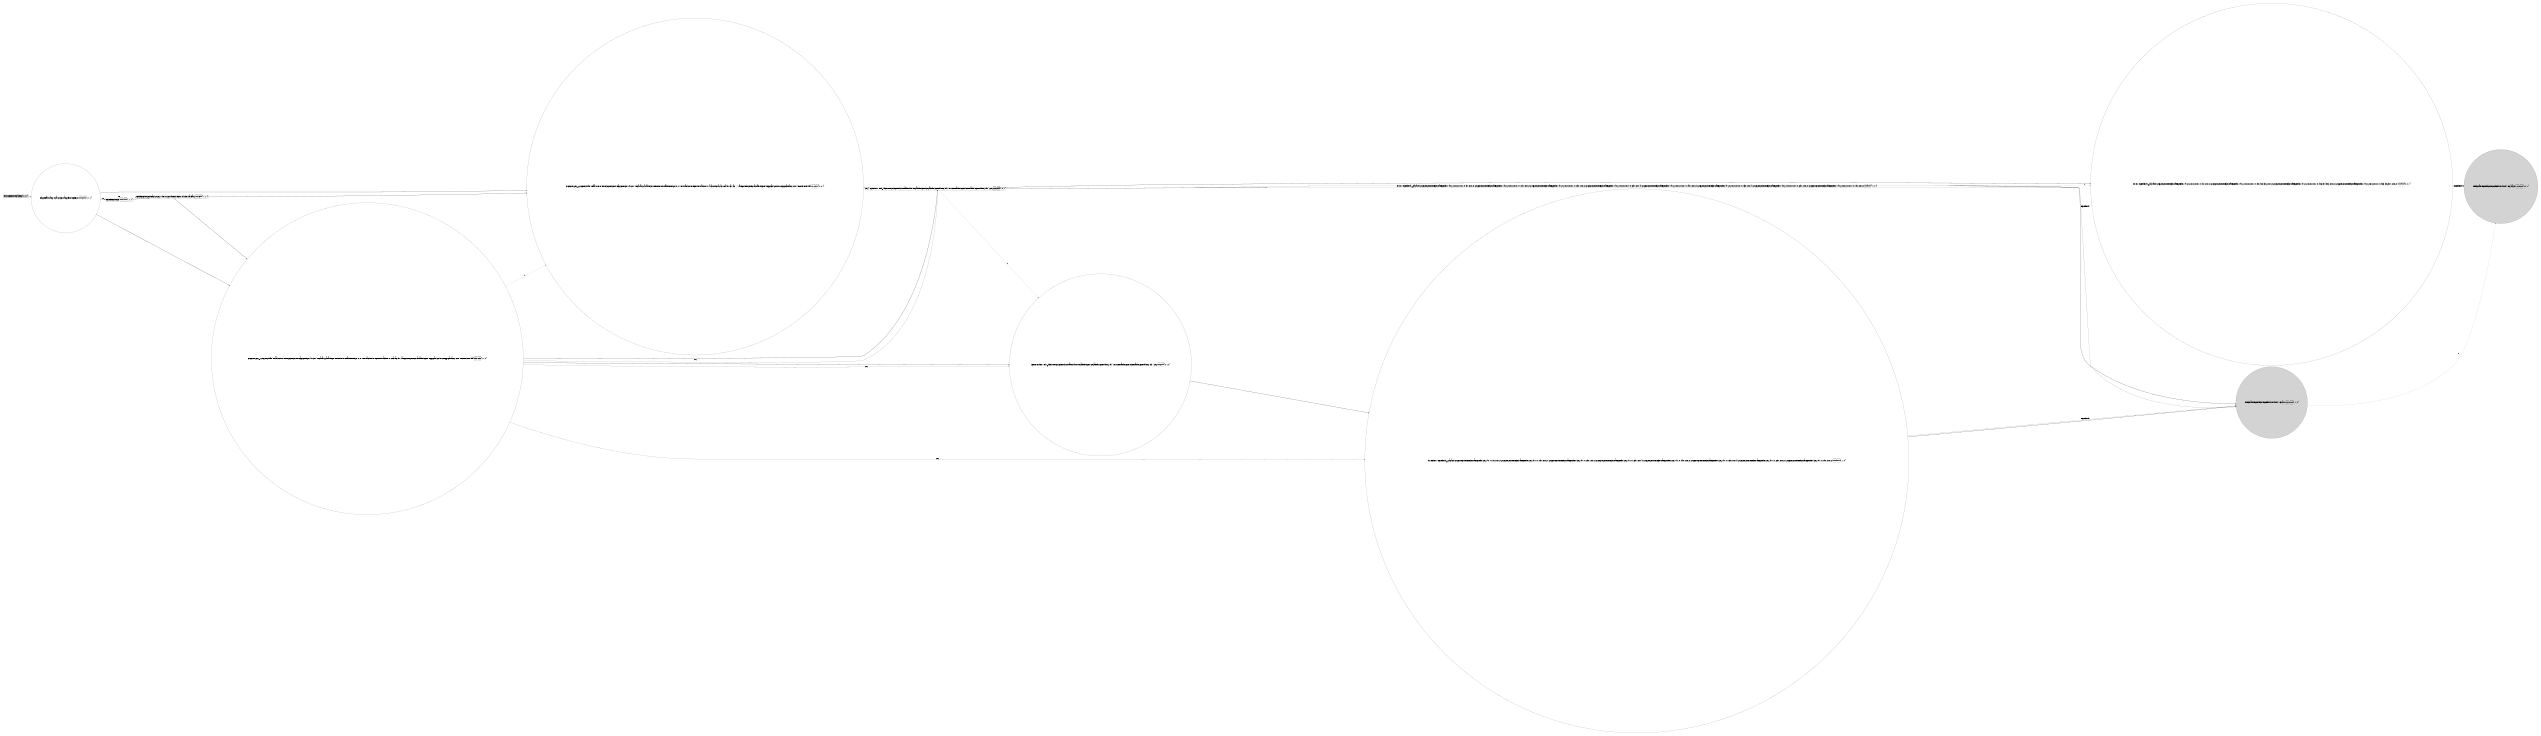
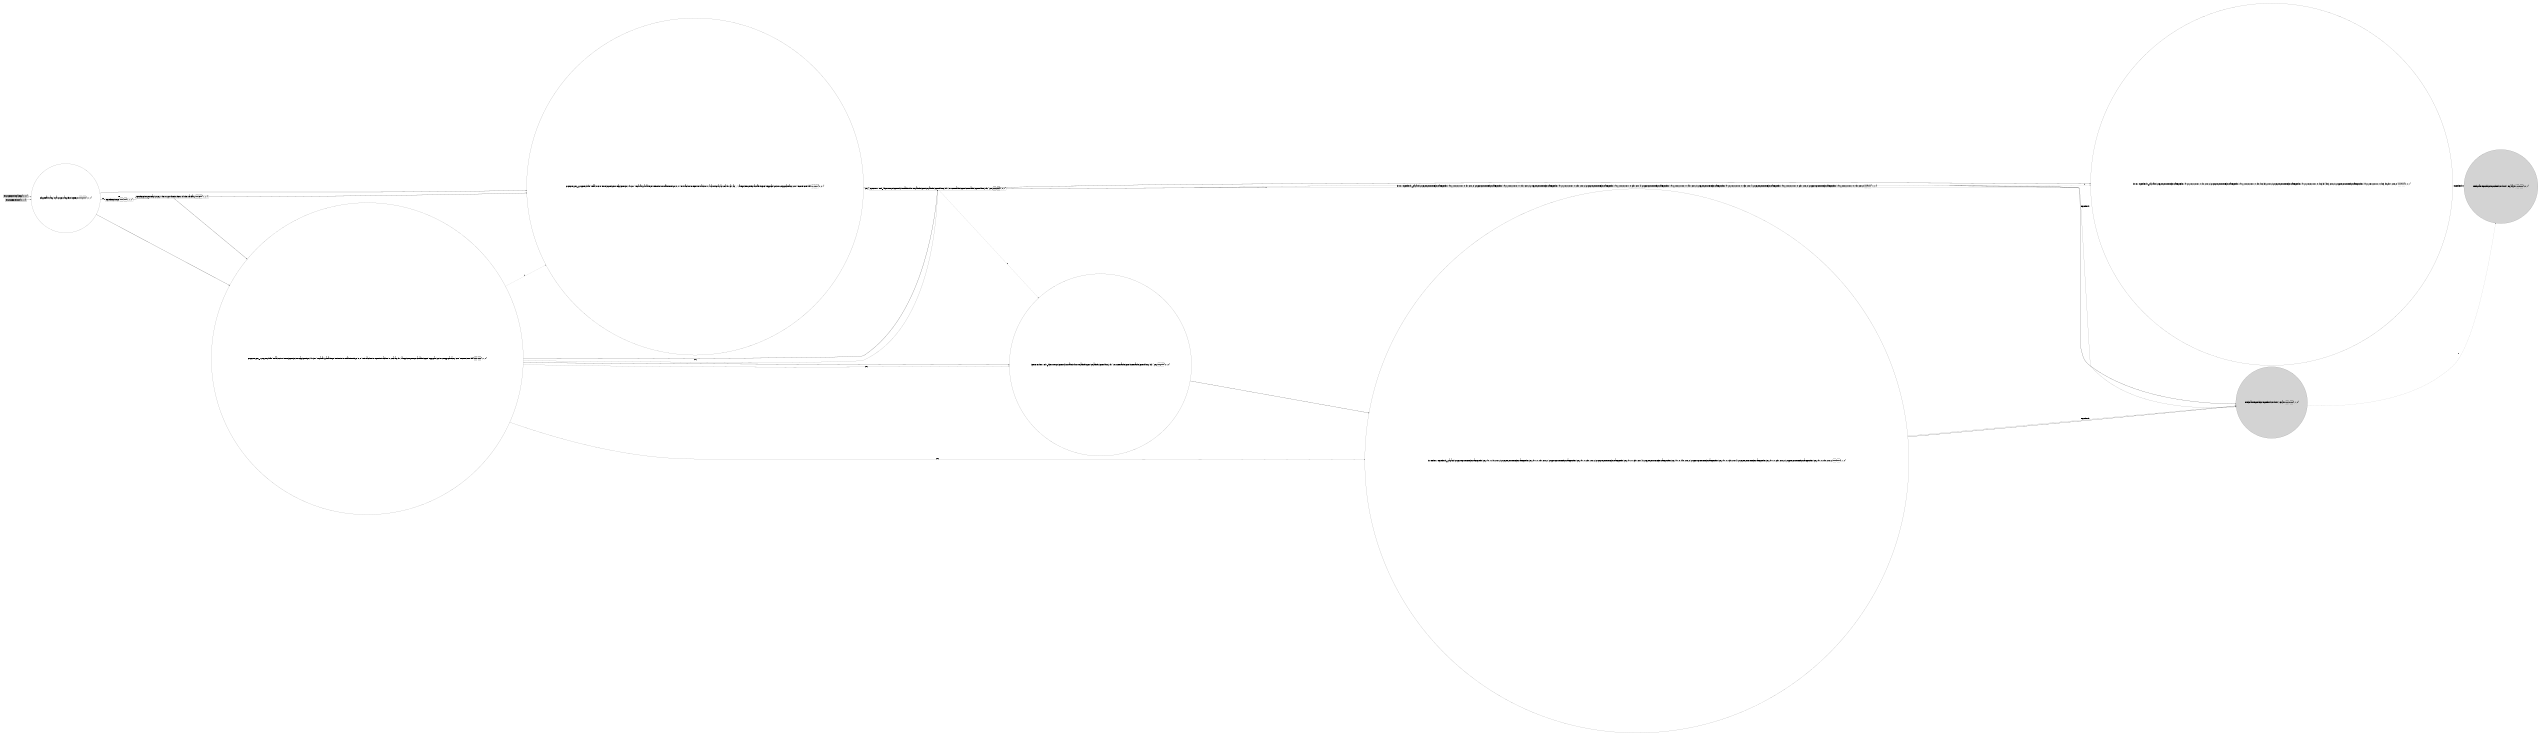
none -> (16, 200)
